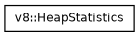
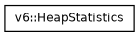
(70, 18) -> (70, 18)
